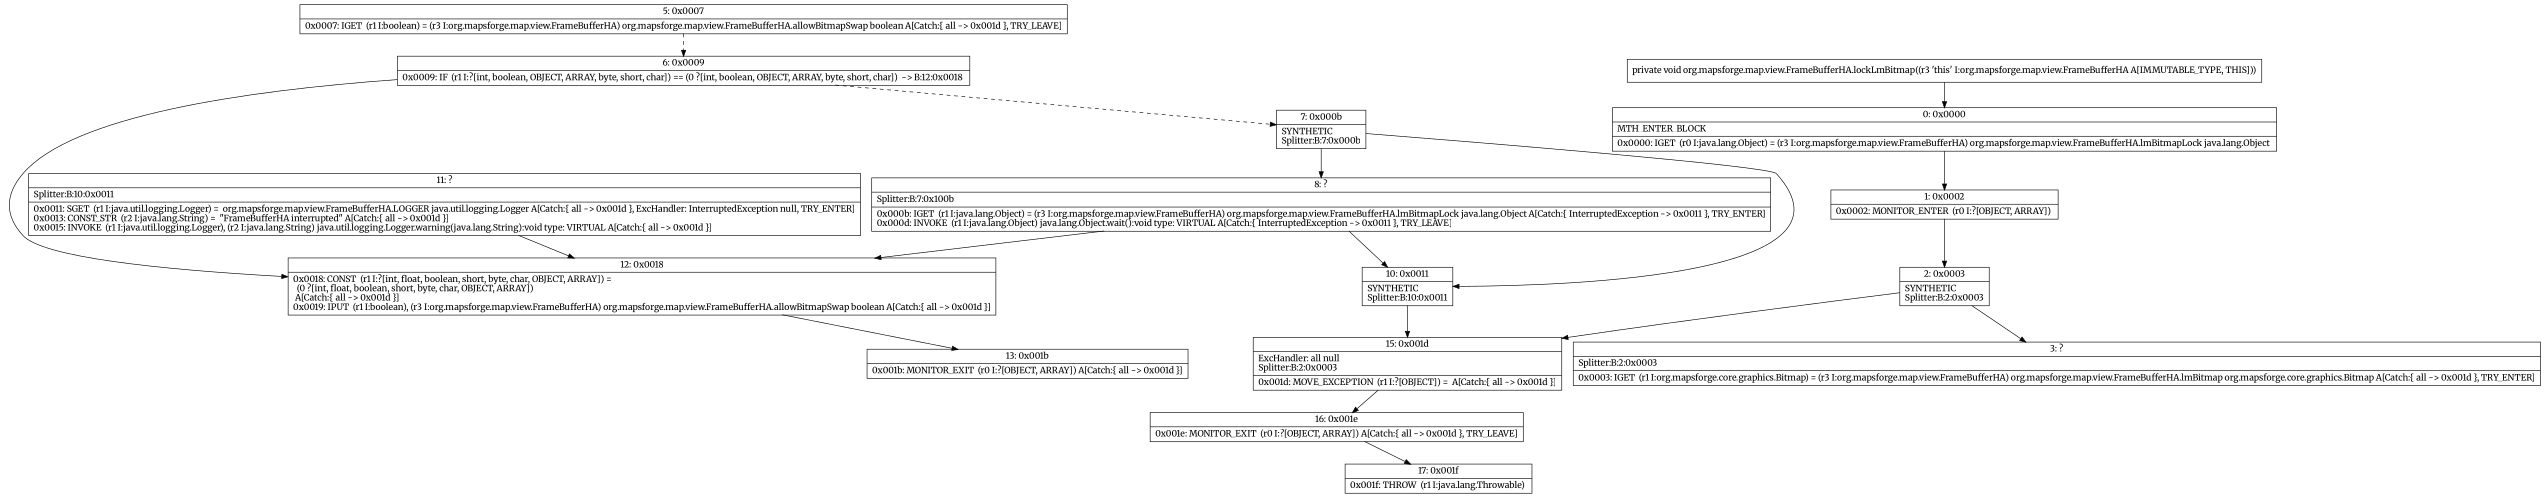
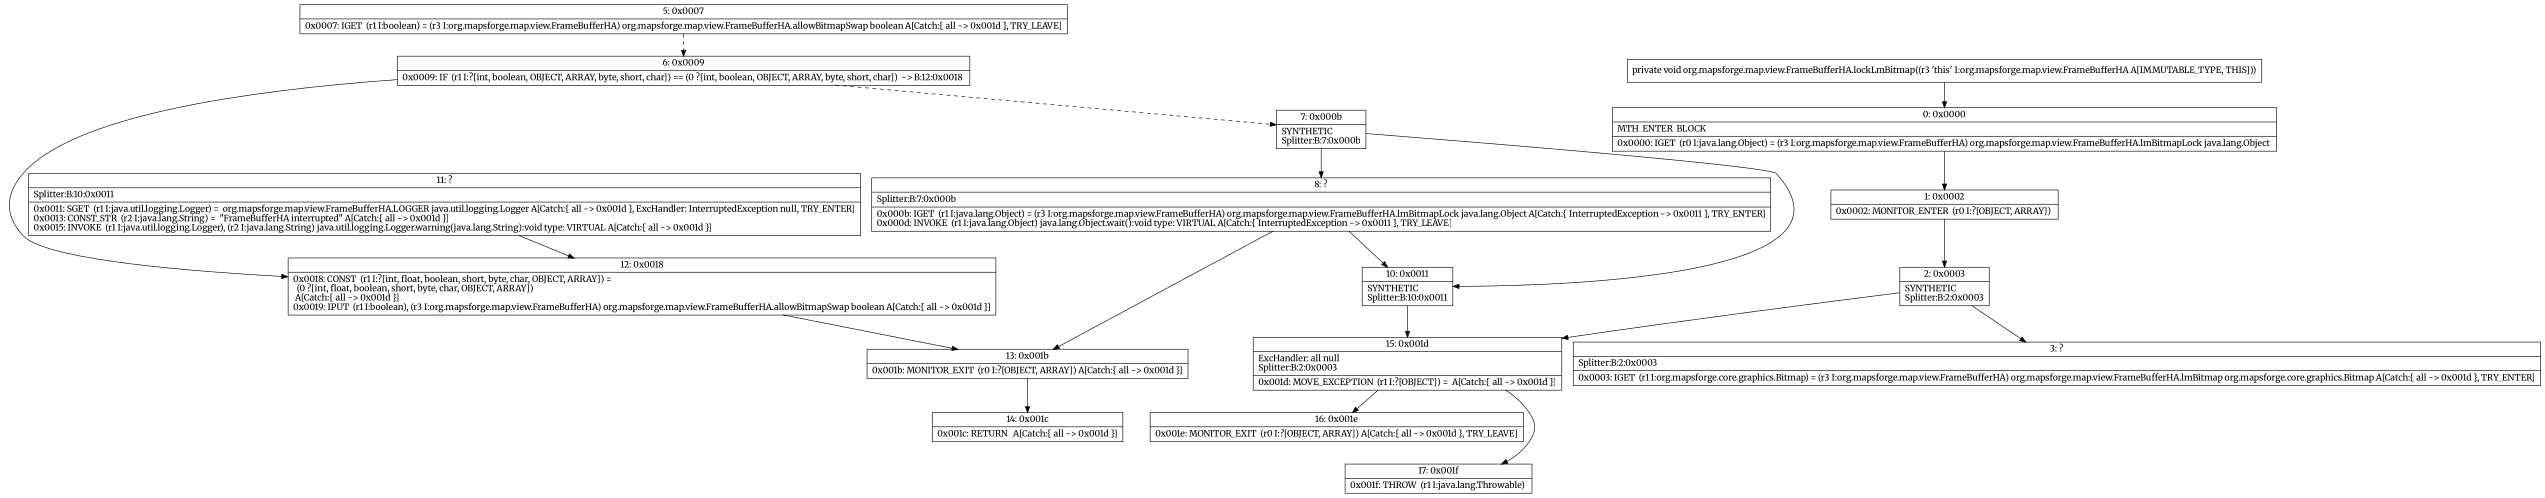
(915, 199) -> (916, 199)
(993, 244) -> (1166, 289)
none -> (1028, 427)
(1385, 451) -> (1535, 426)
